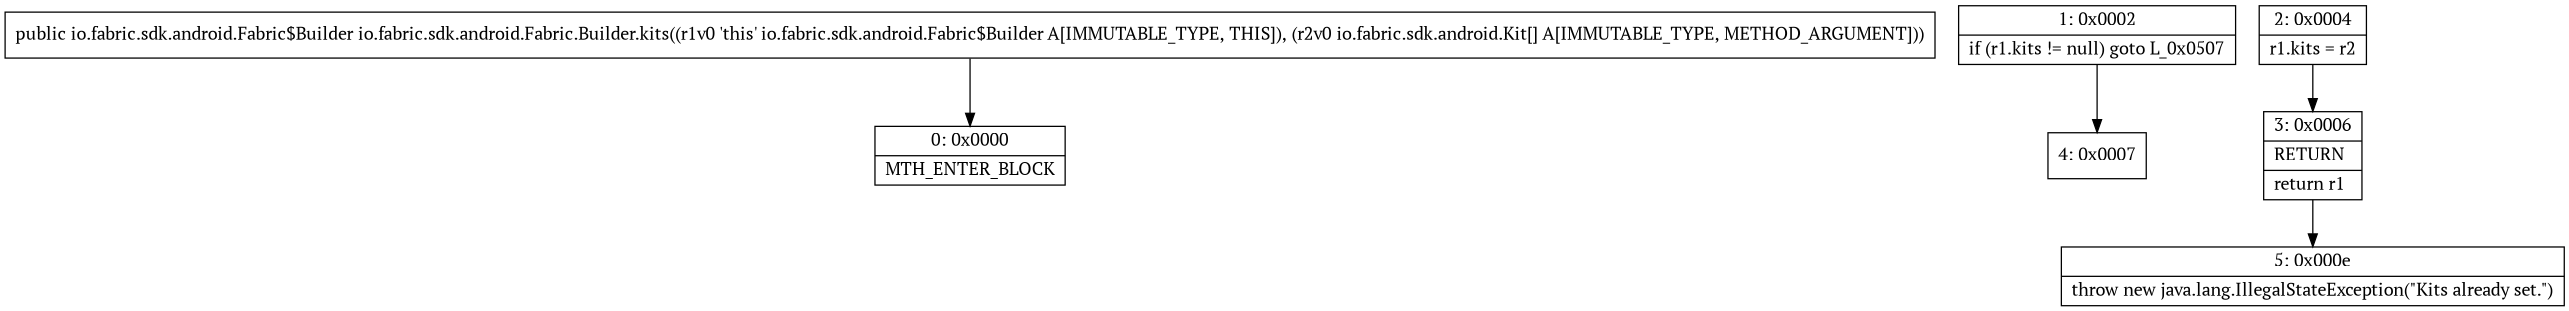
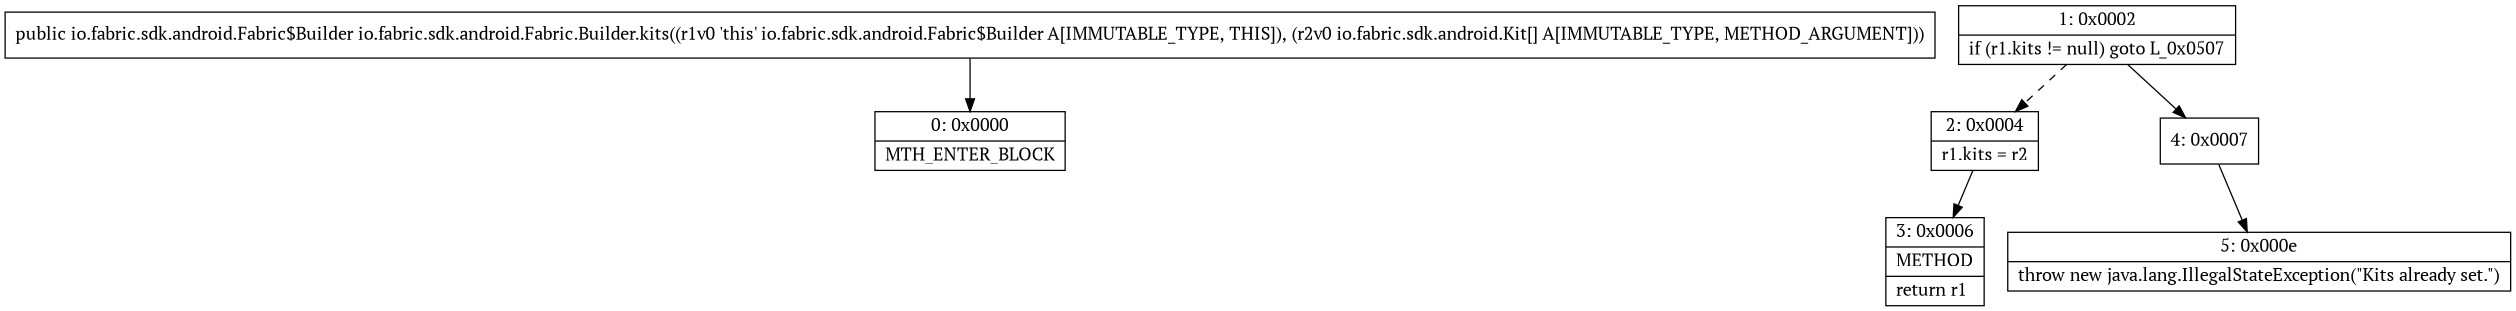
none -> (2046, 84)
(2310, 155) -> (1935, 261)
(2313, 217) -> (2230, 192)
